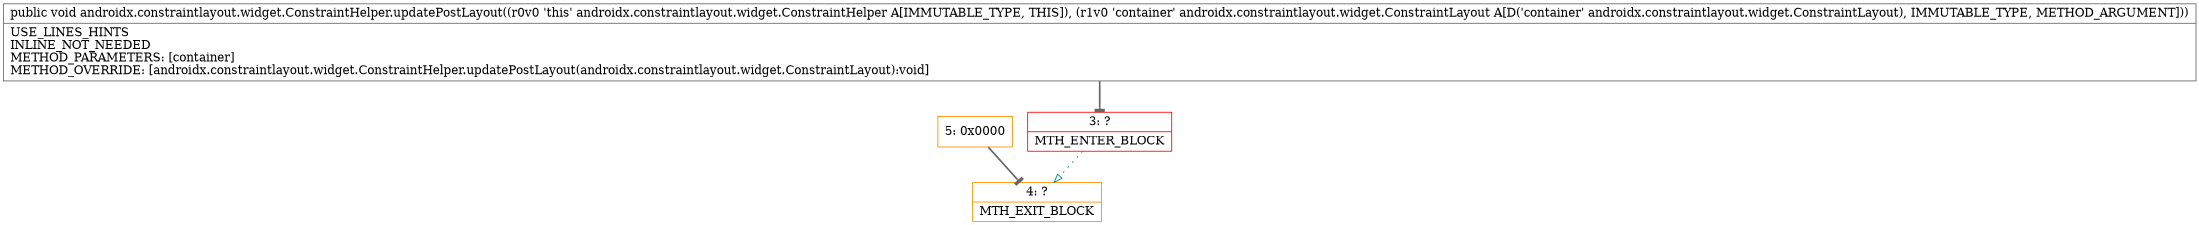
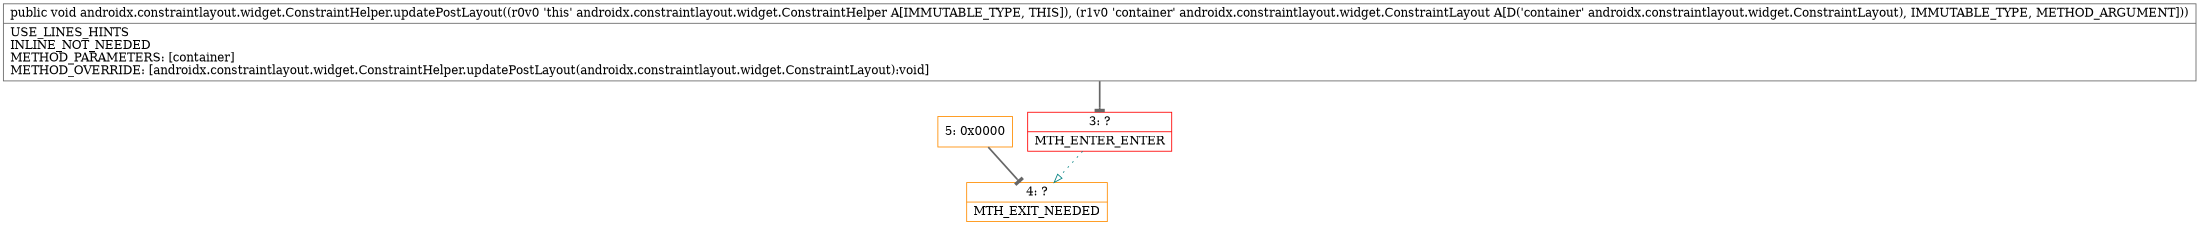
(1100, 141) -> (1100, 141)
(1037, 211) -> (1037, 211)
